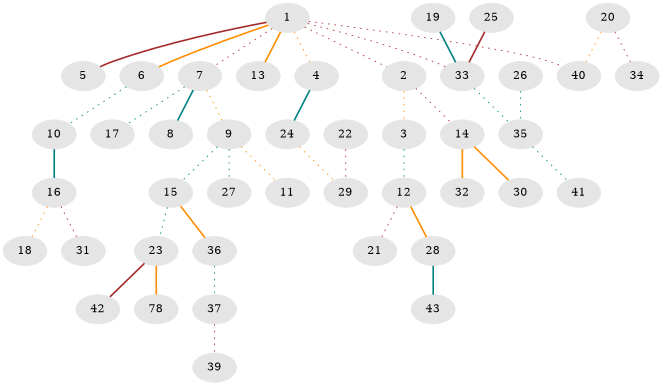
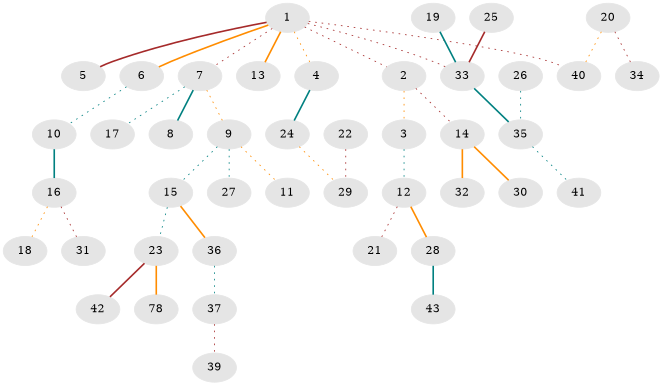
(491, 105) -> (491, 105)
